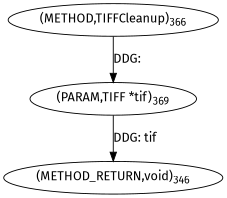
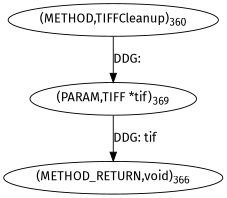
(178, 19) -> (178, 19)
(182, 176) -> (182, 176)
